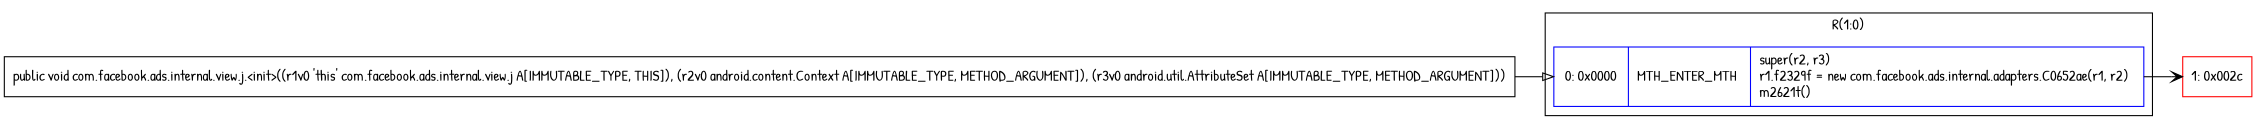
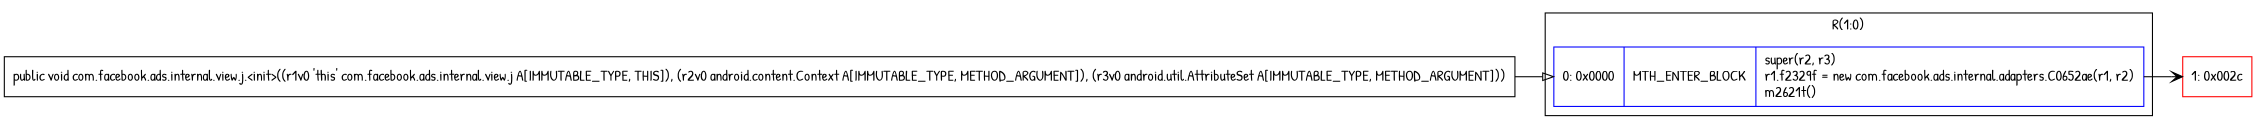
(1687, 76) -> (1690, 76)
